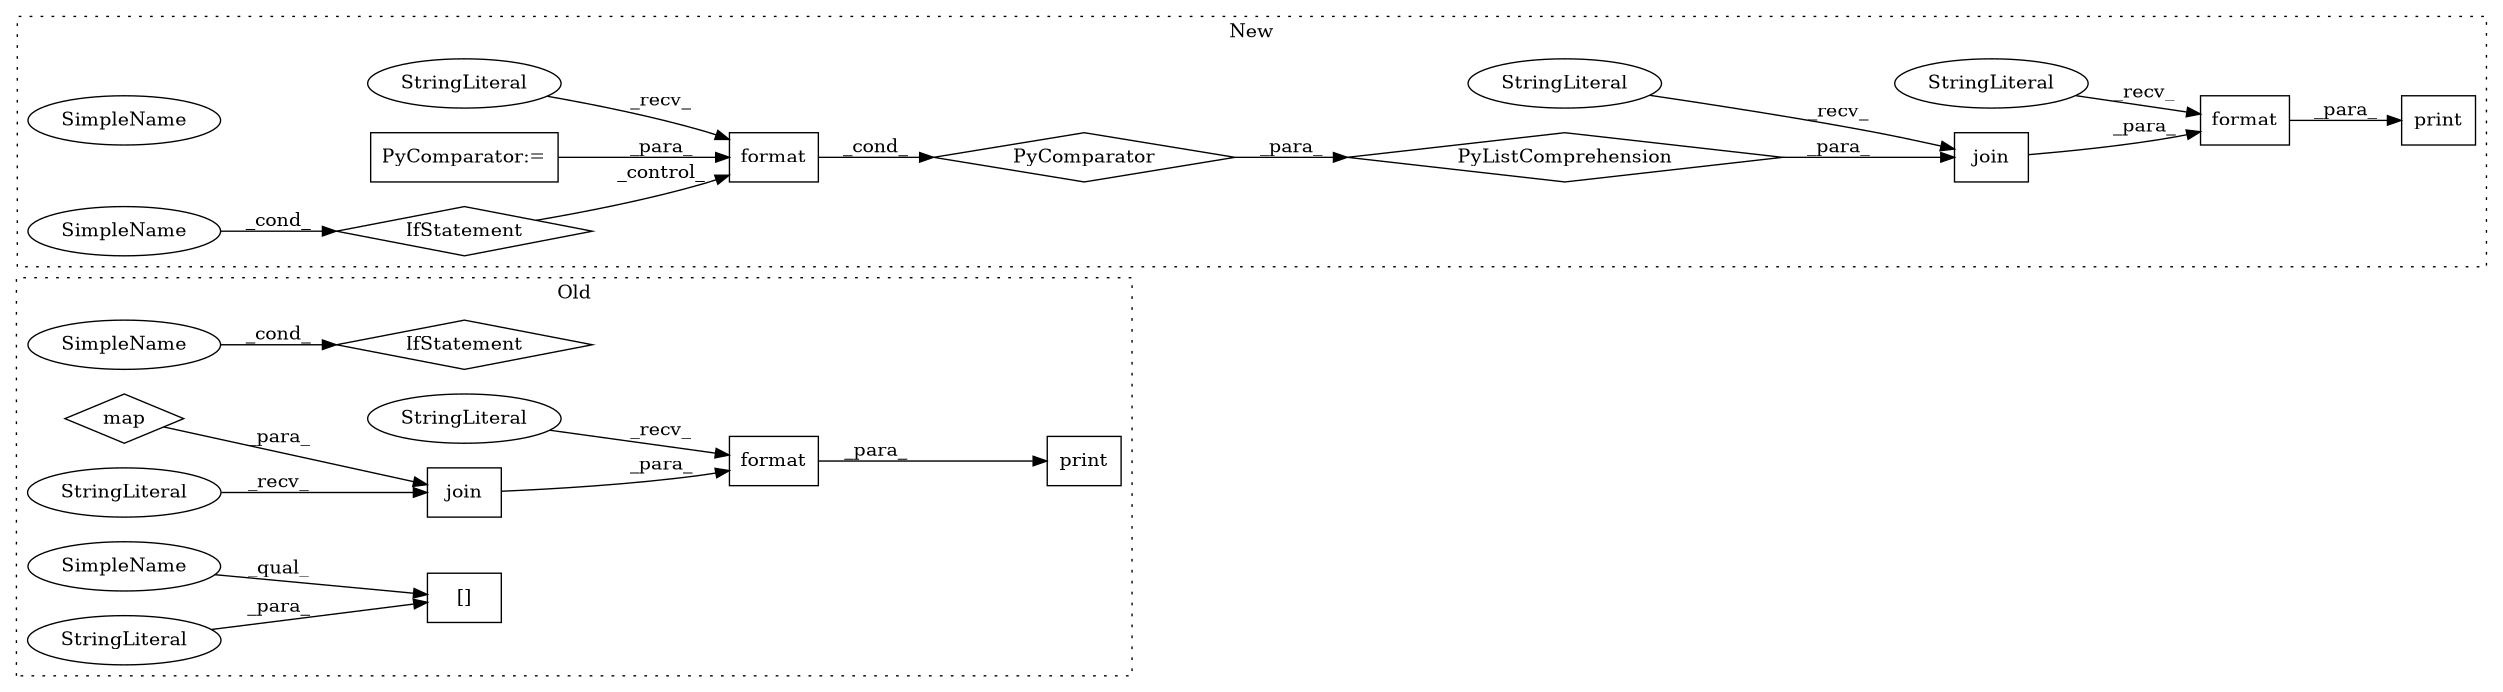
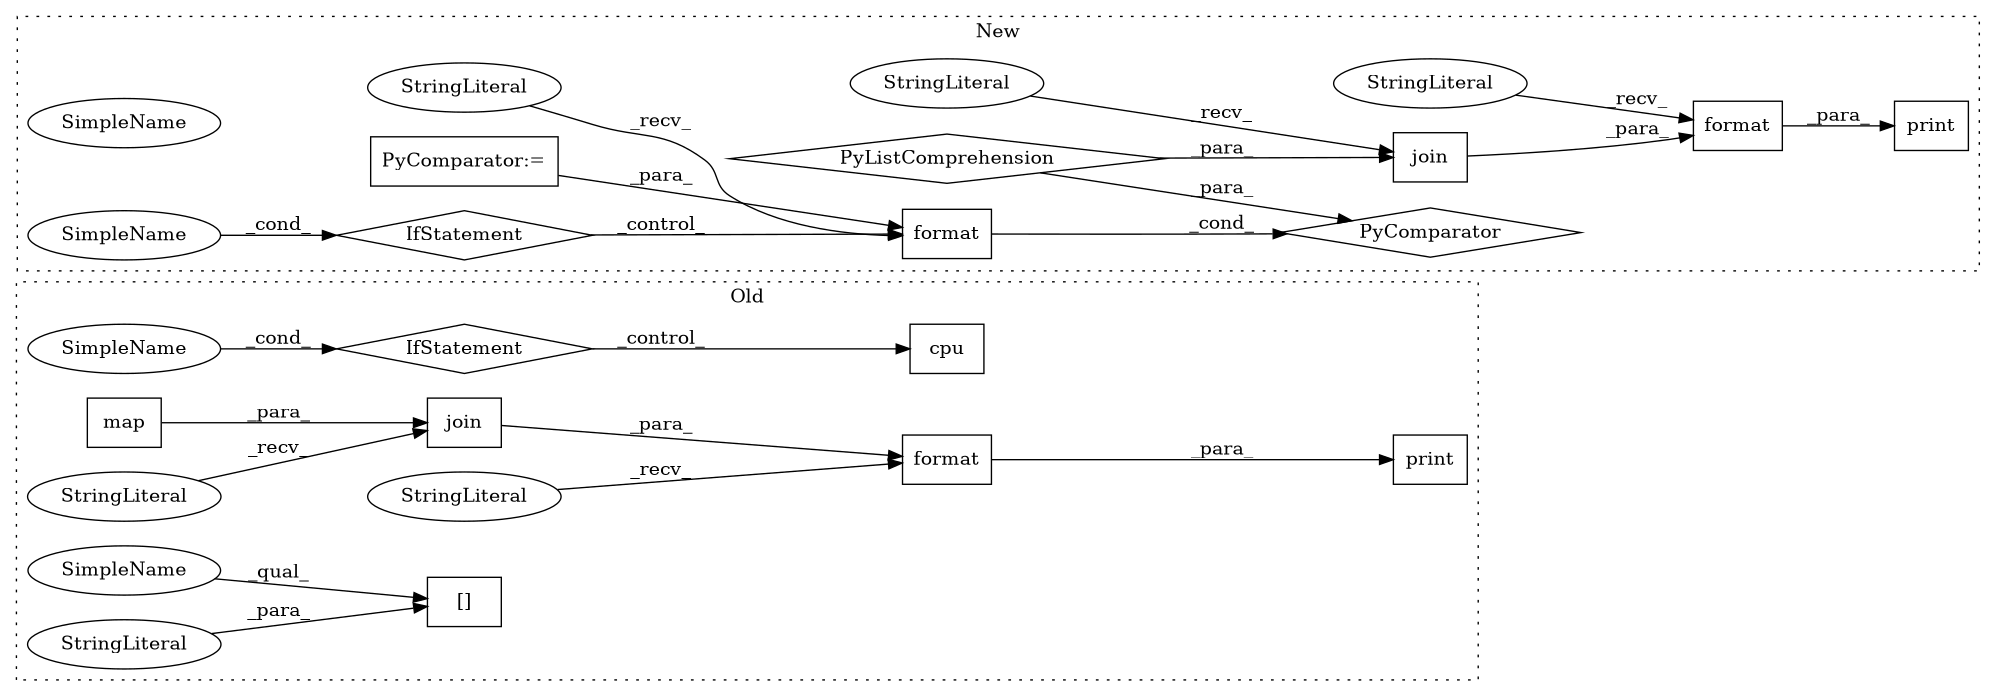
(1284, 157) -> (1189, 196)
none -> (947, 349)
(124, 419) -> (124, 423)
